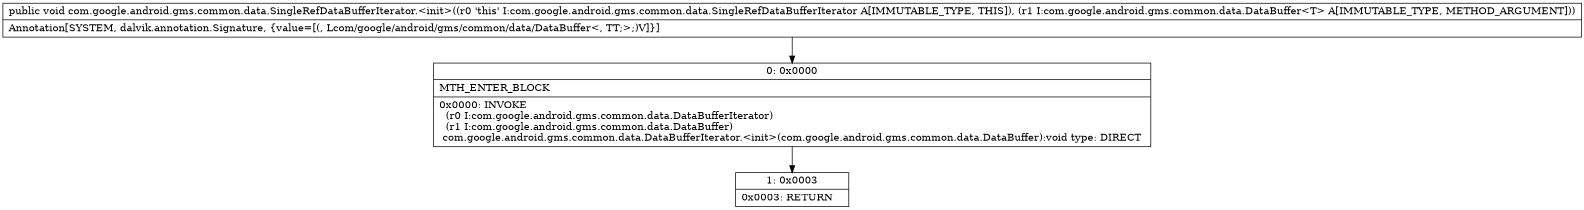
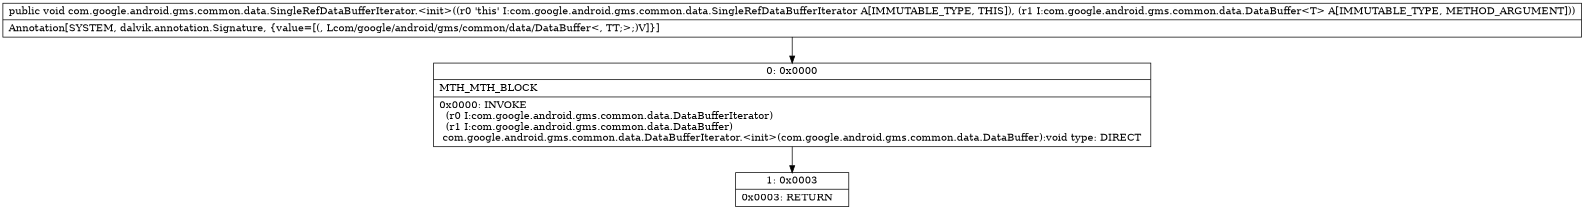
(495, 88) -> (488, 88)
